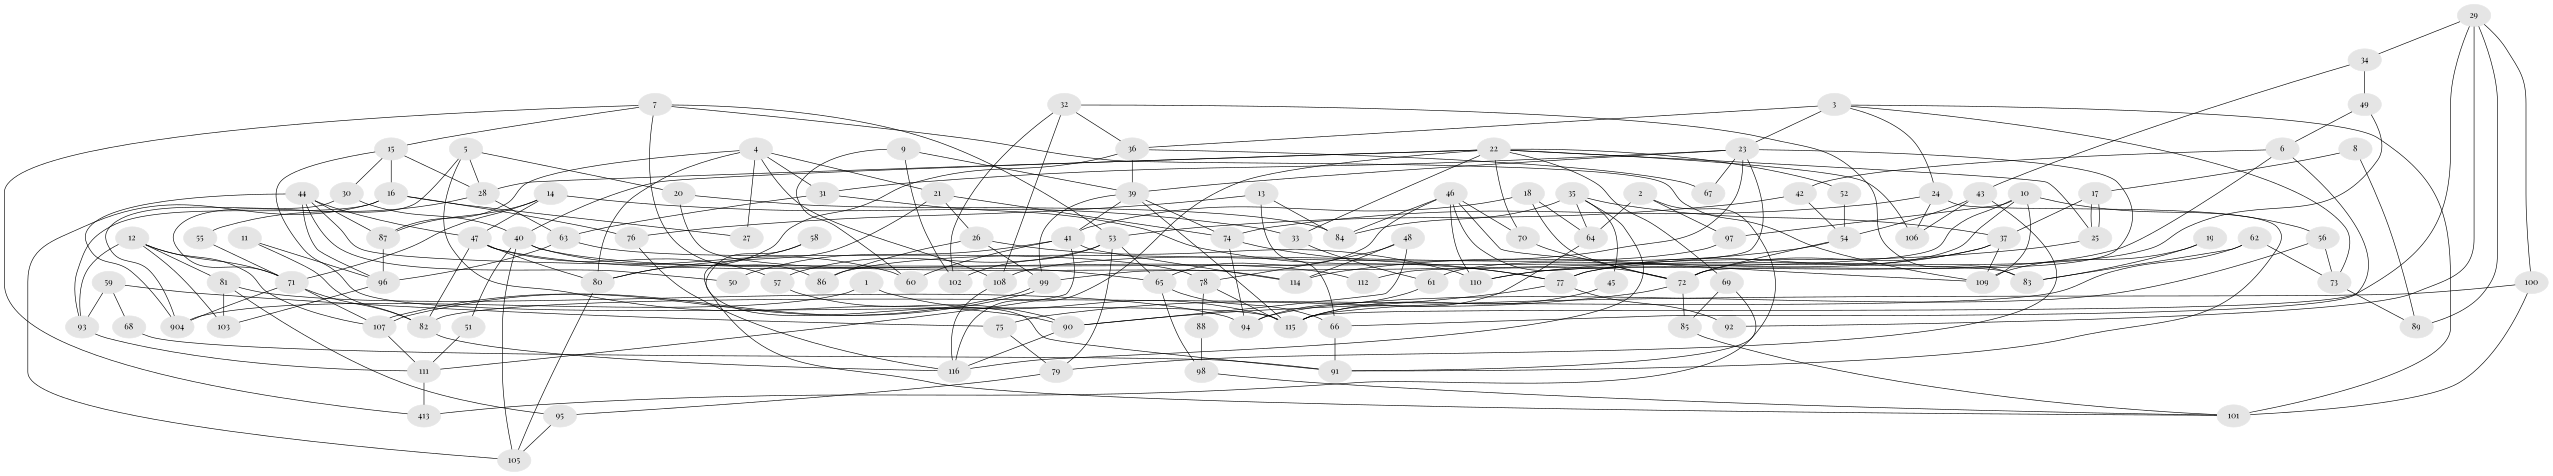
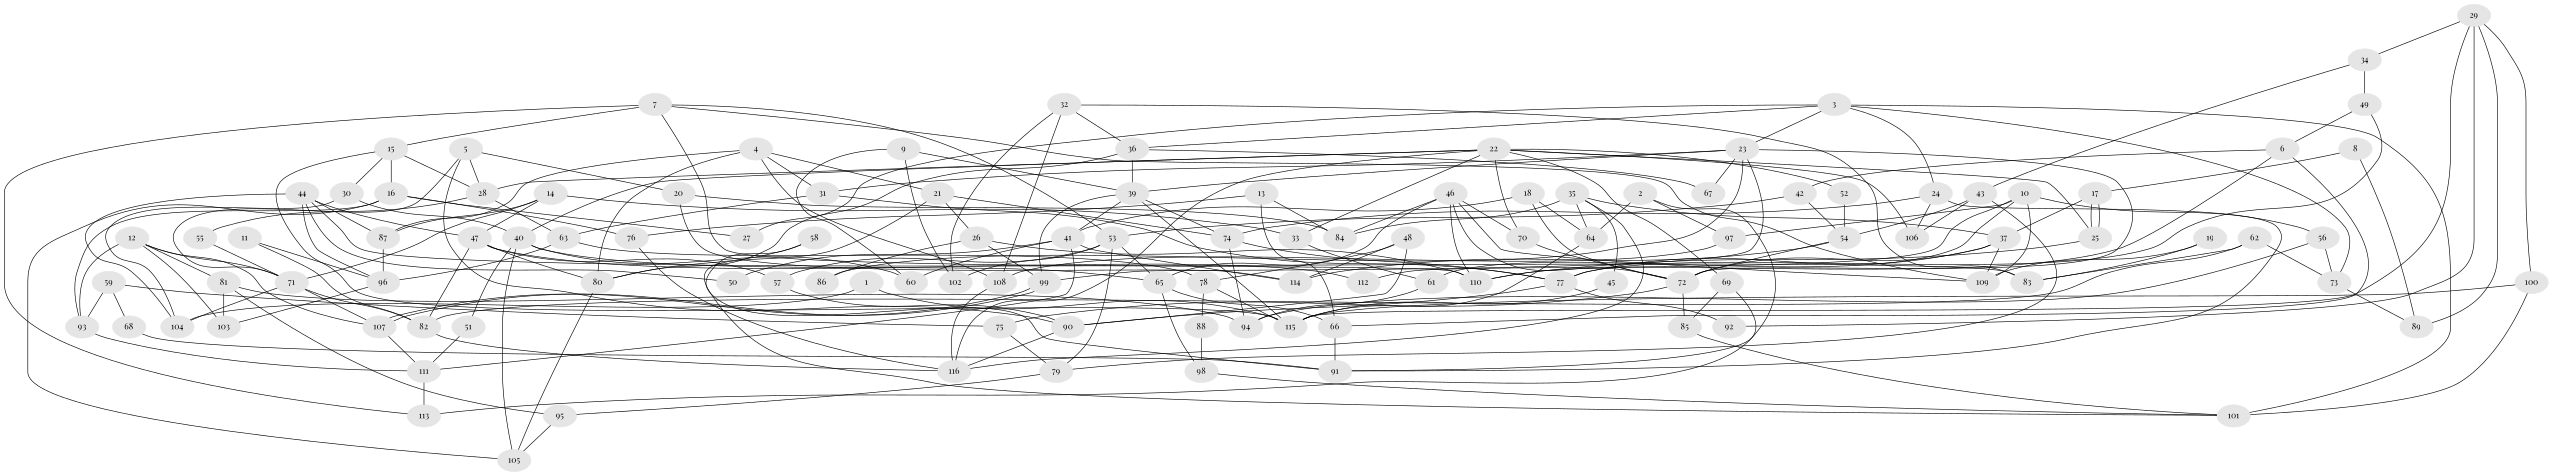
(751, 193) -> (1278, 123)
(679, 244) -> (1018, 265)
(177, 327) -> (177, 327)
(424, 416) -> (424, 416)
